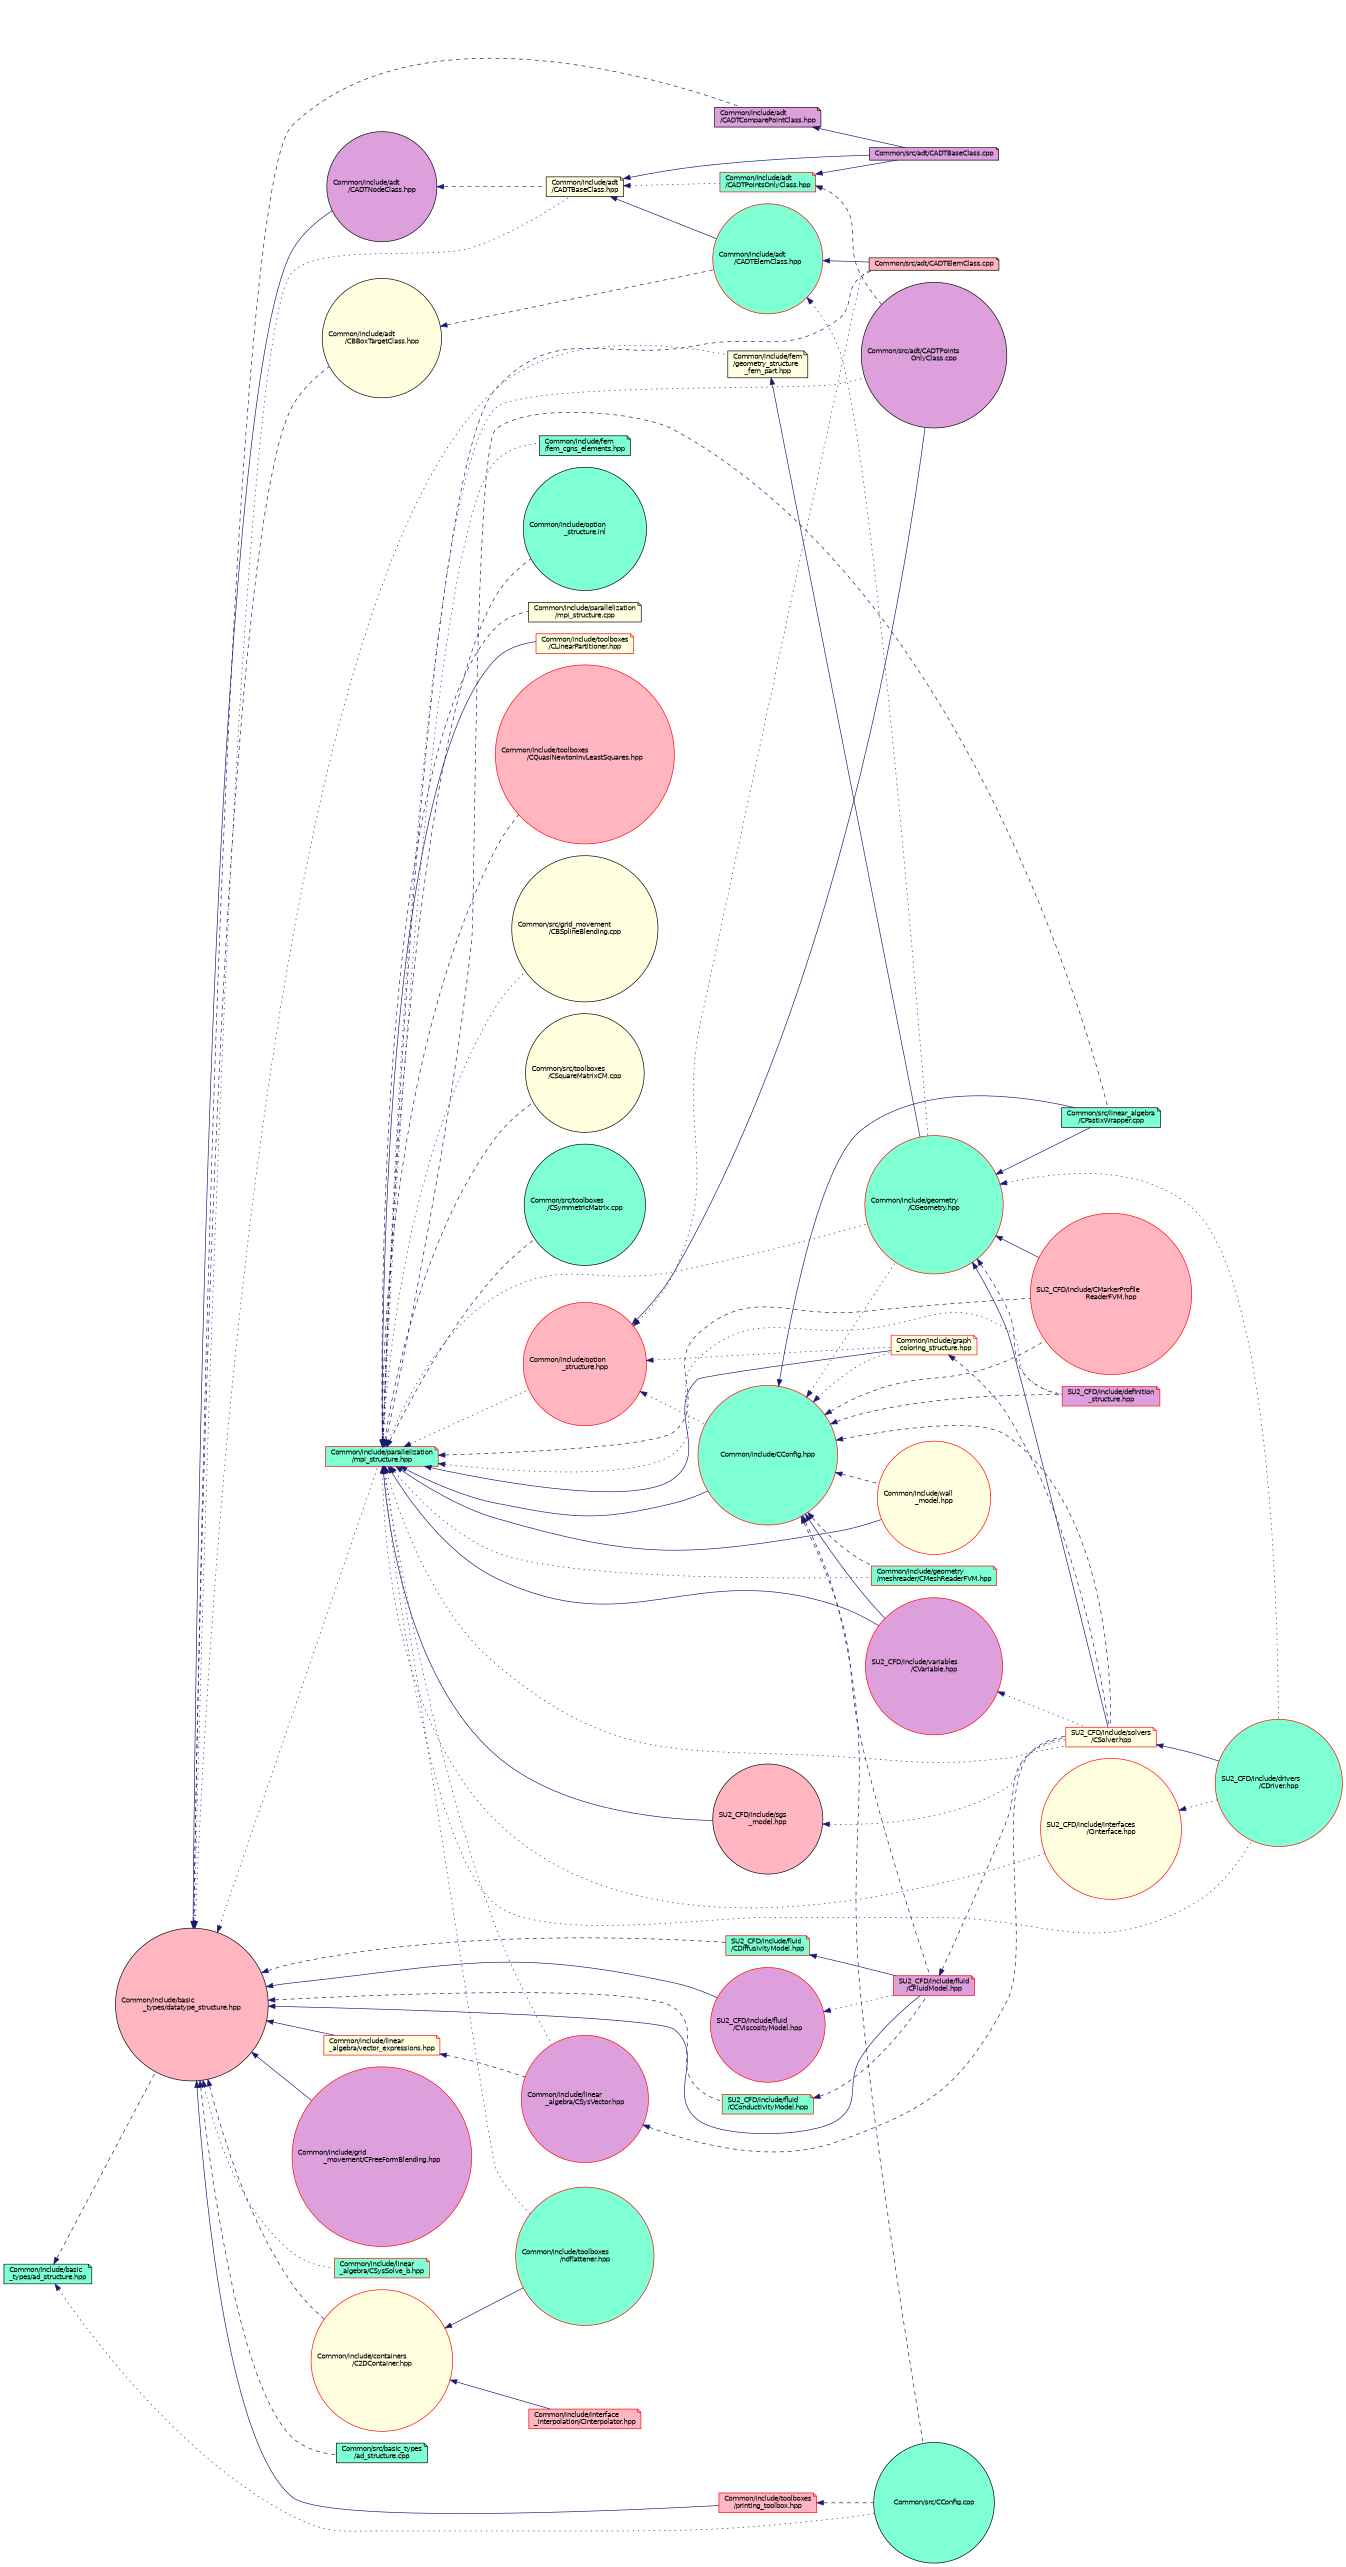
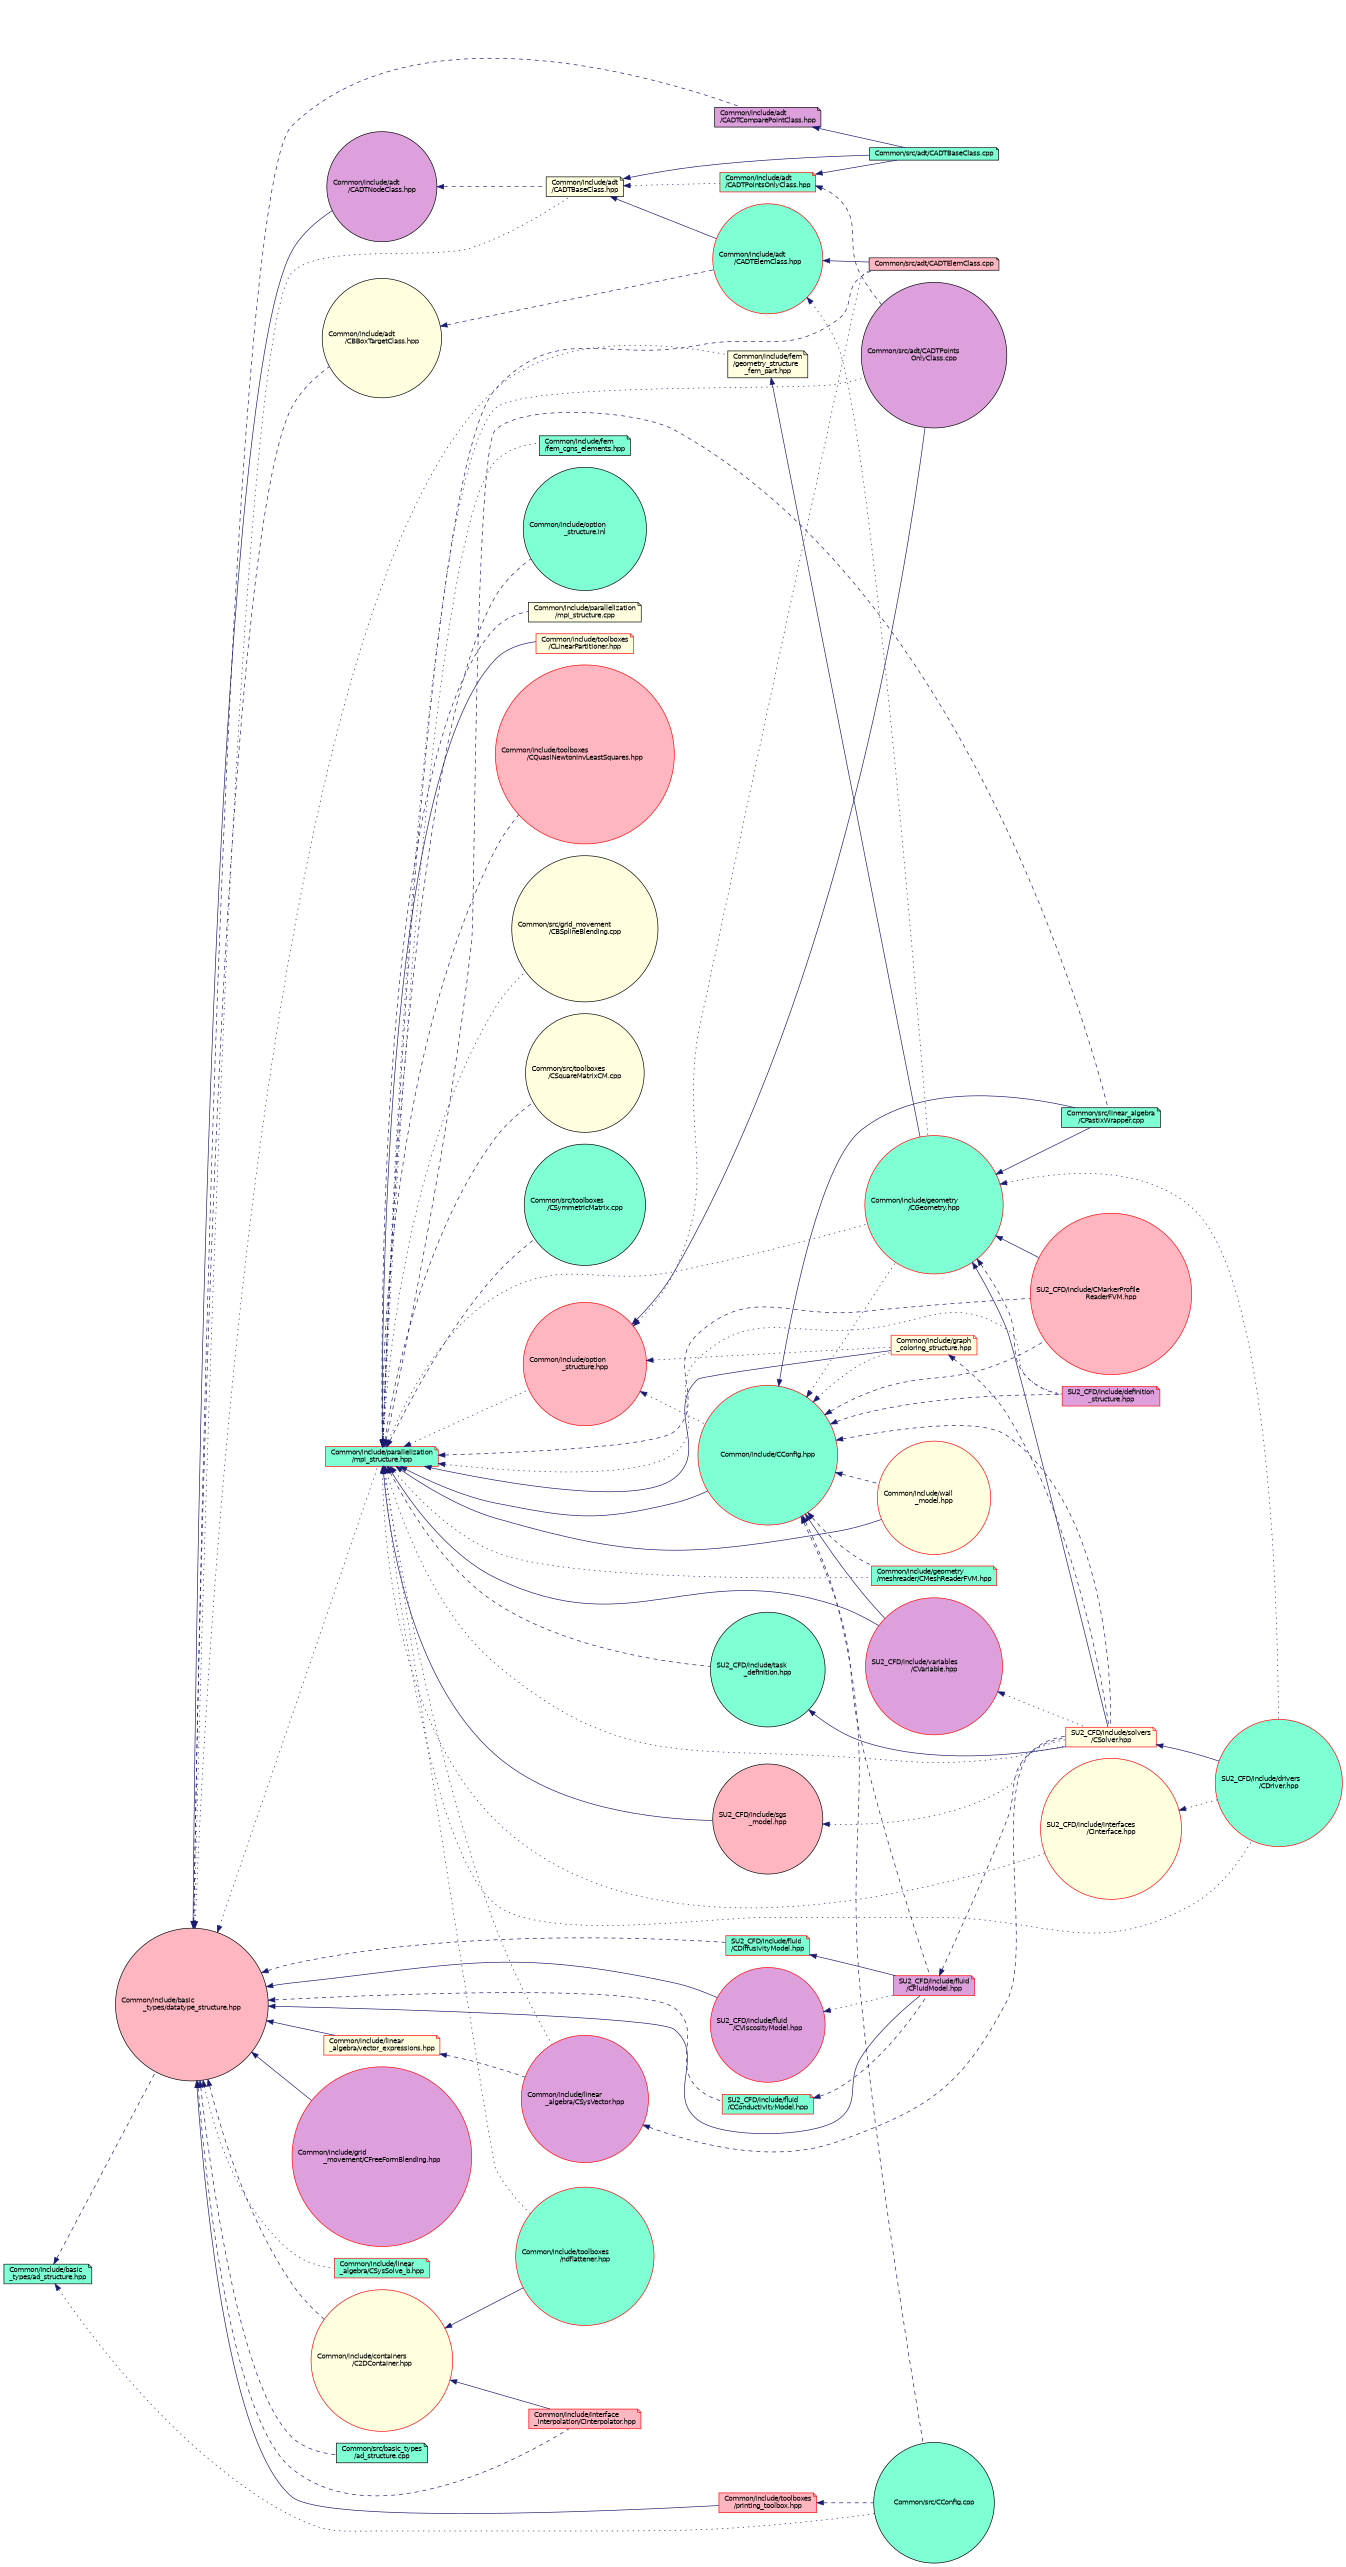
(934, 154) -> (934, 154)
none -> (768, 1670)
none -> (264, 2427)
